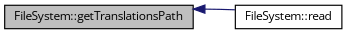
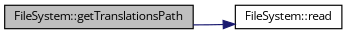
(220, 9) -> (208, 25)
